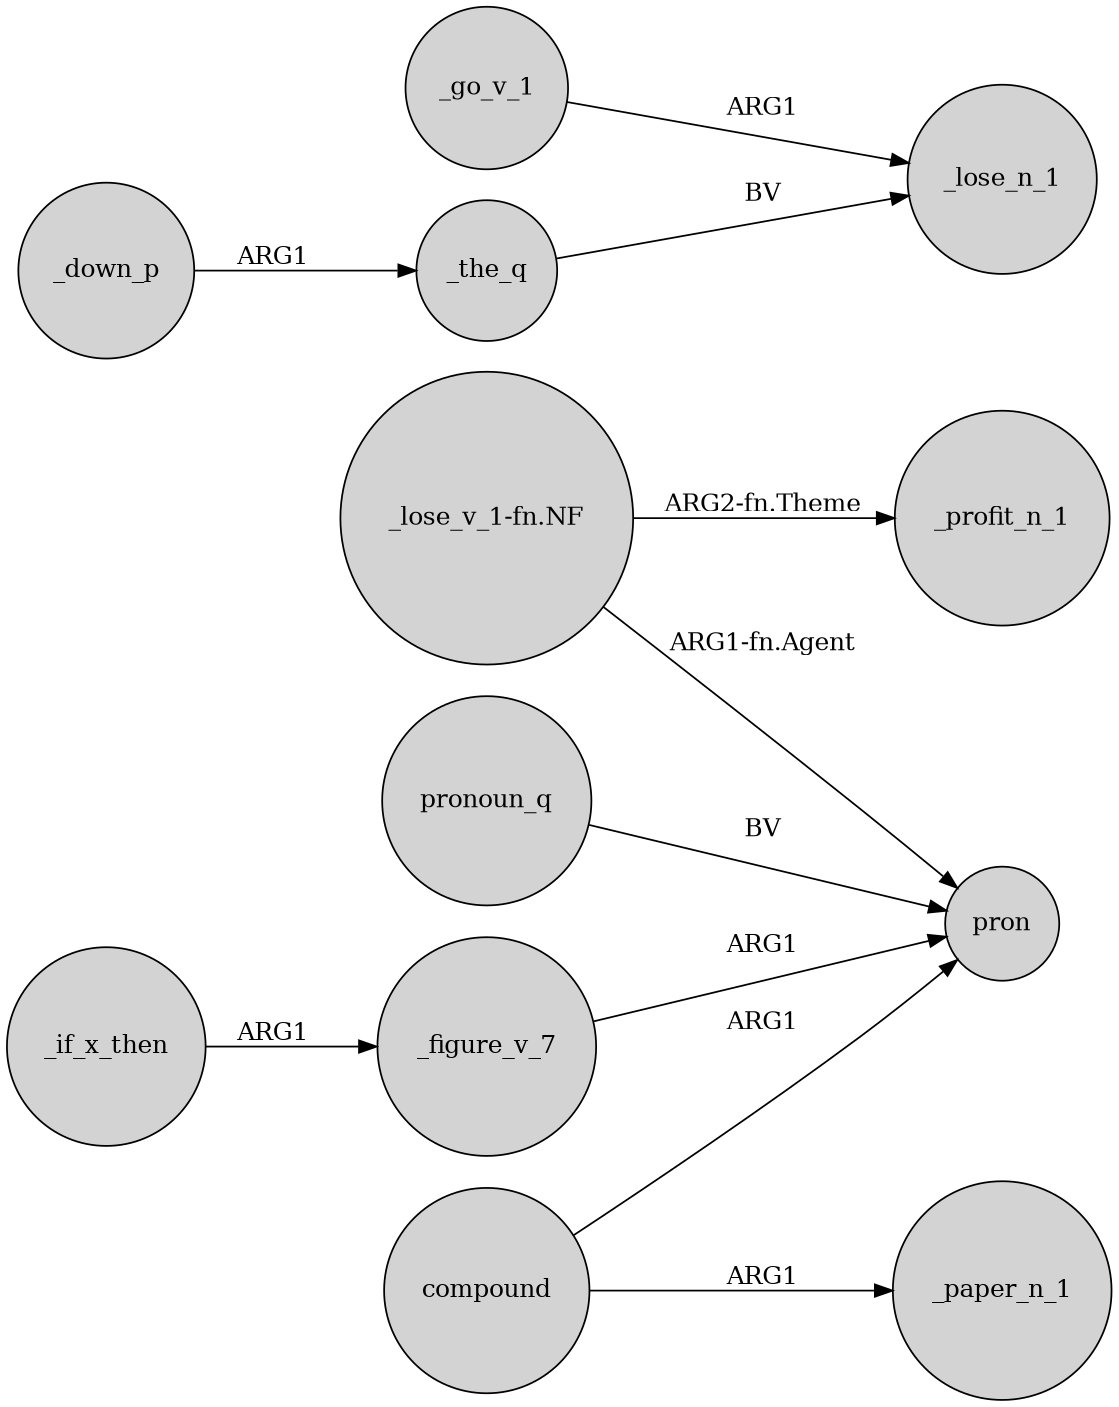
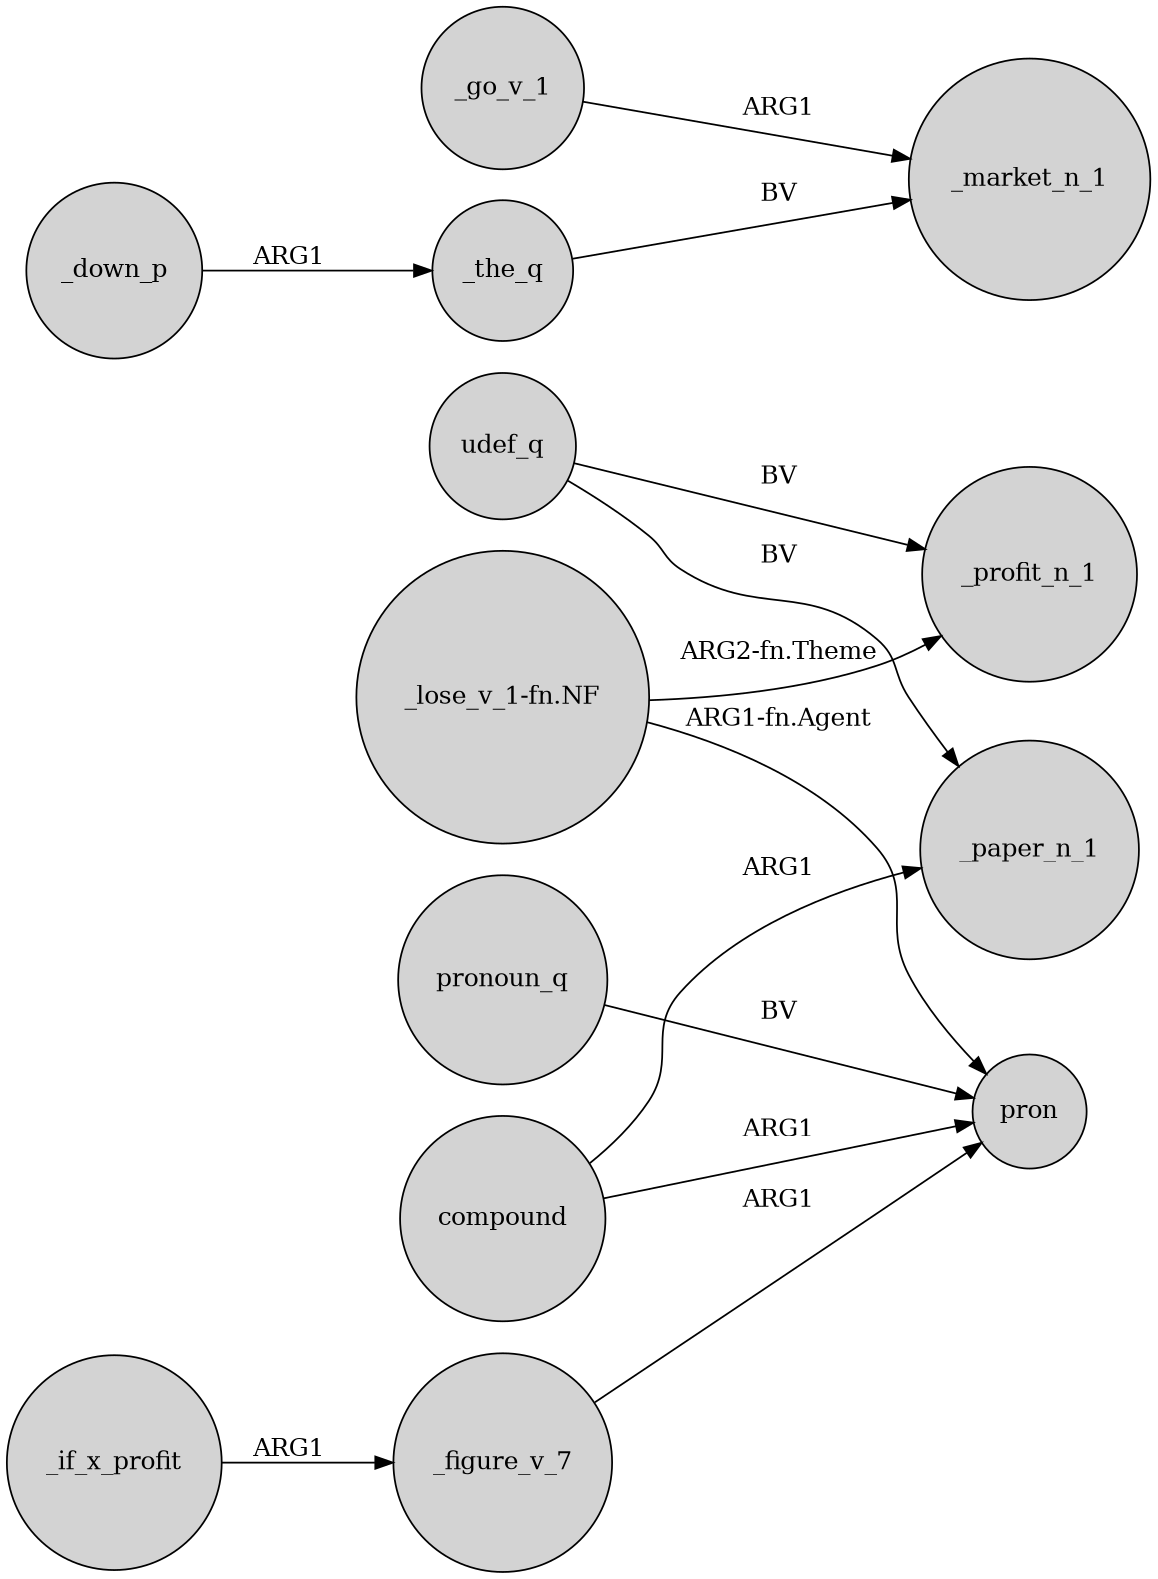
(1002, 179) -> (1030, 179)
none -> (503, 446)
(106, 1047) -> (114, 1463)
